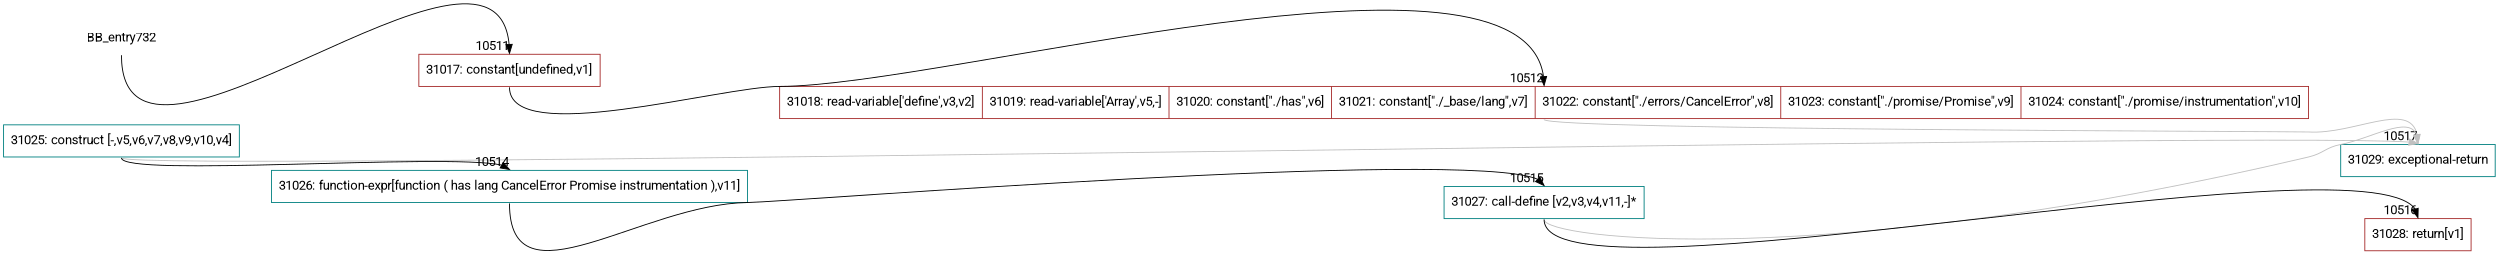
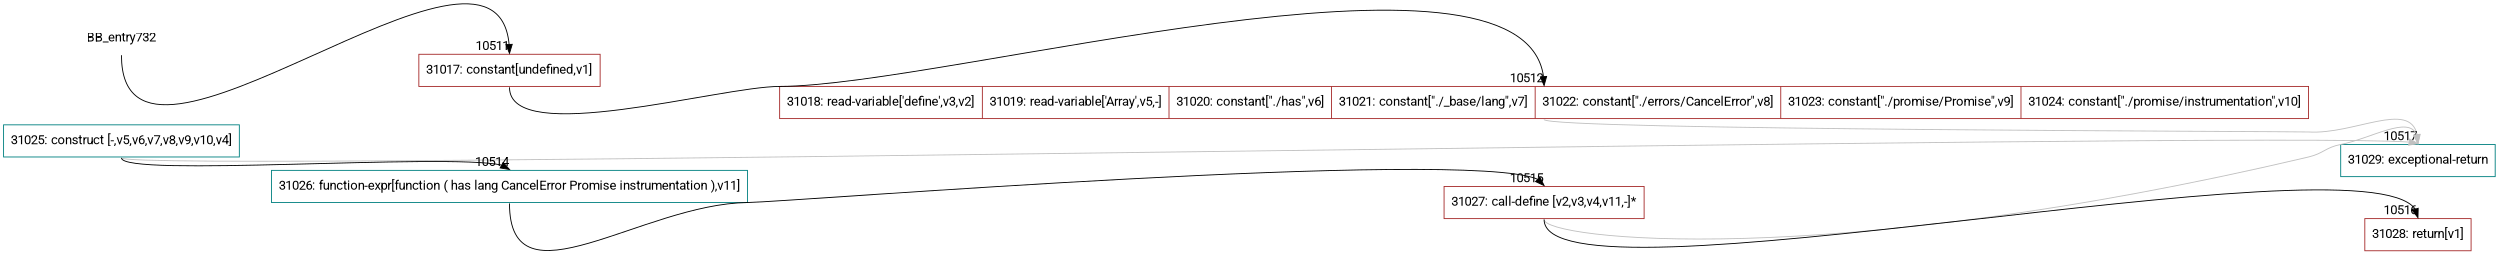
(1544, 203) -> (1544, 203)
